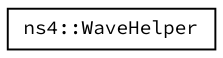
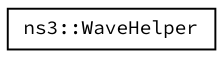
(112, 29) -> (112, 29)
